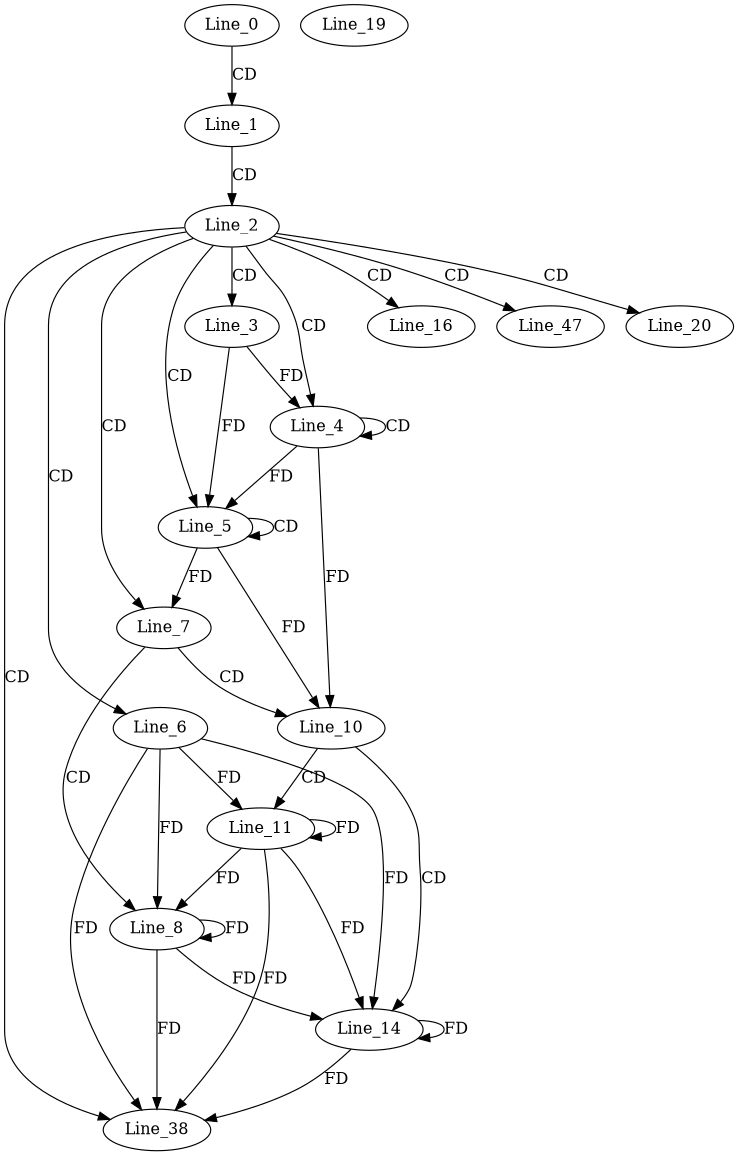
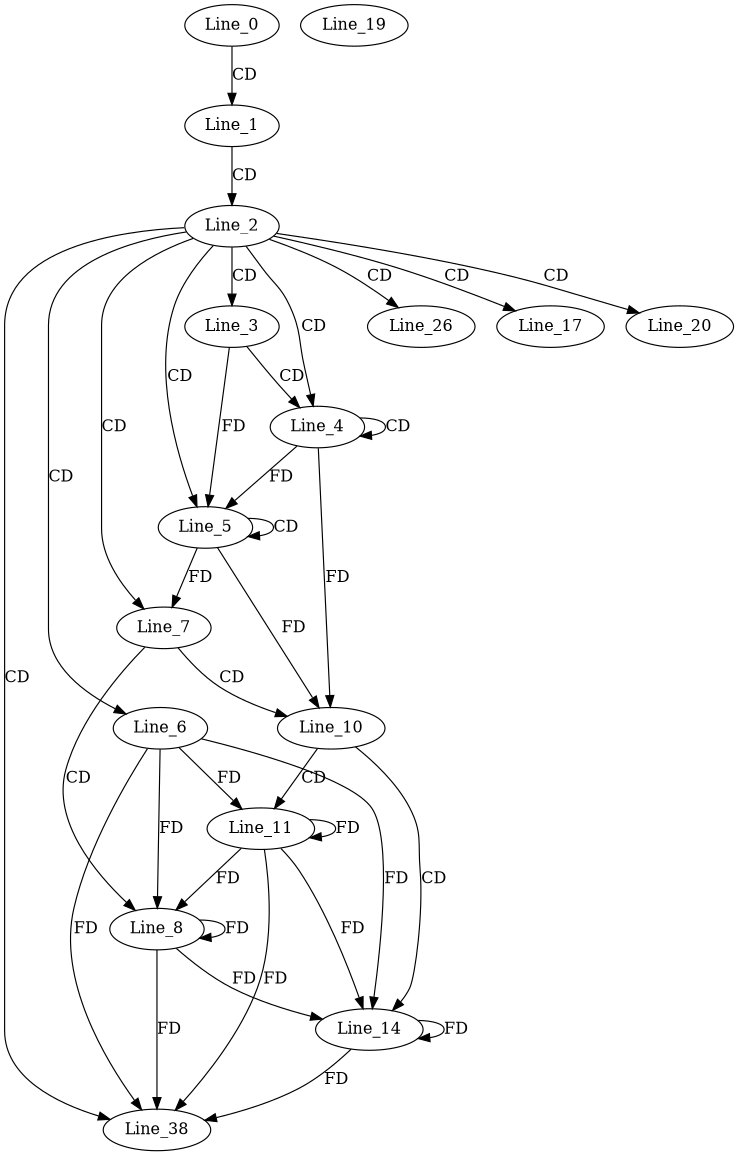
(421, 327) -> (421, 327)
(551, 327) -> (551, 327)
(292, 377) -> (292, 377)
